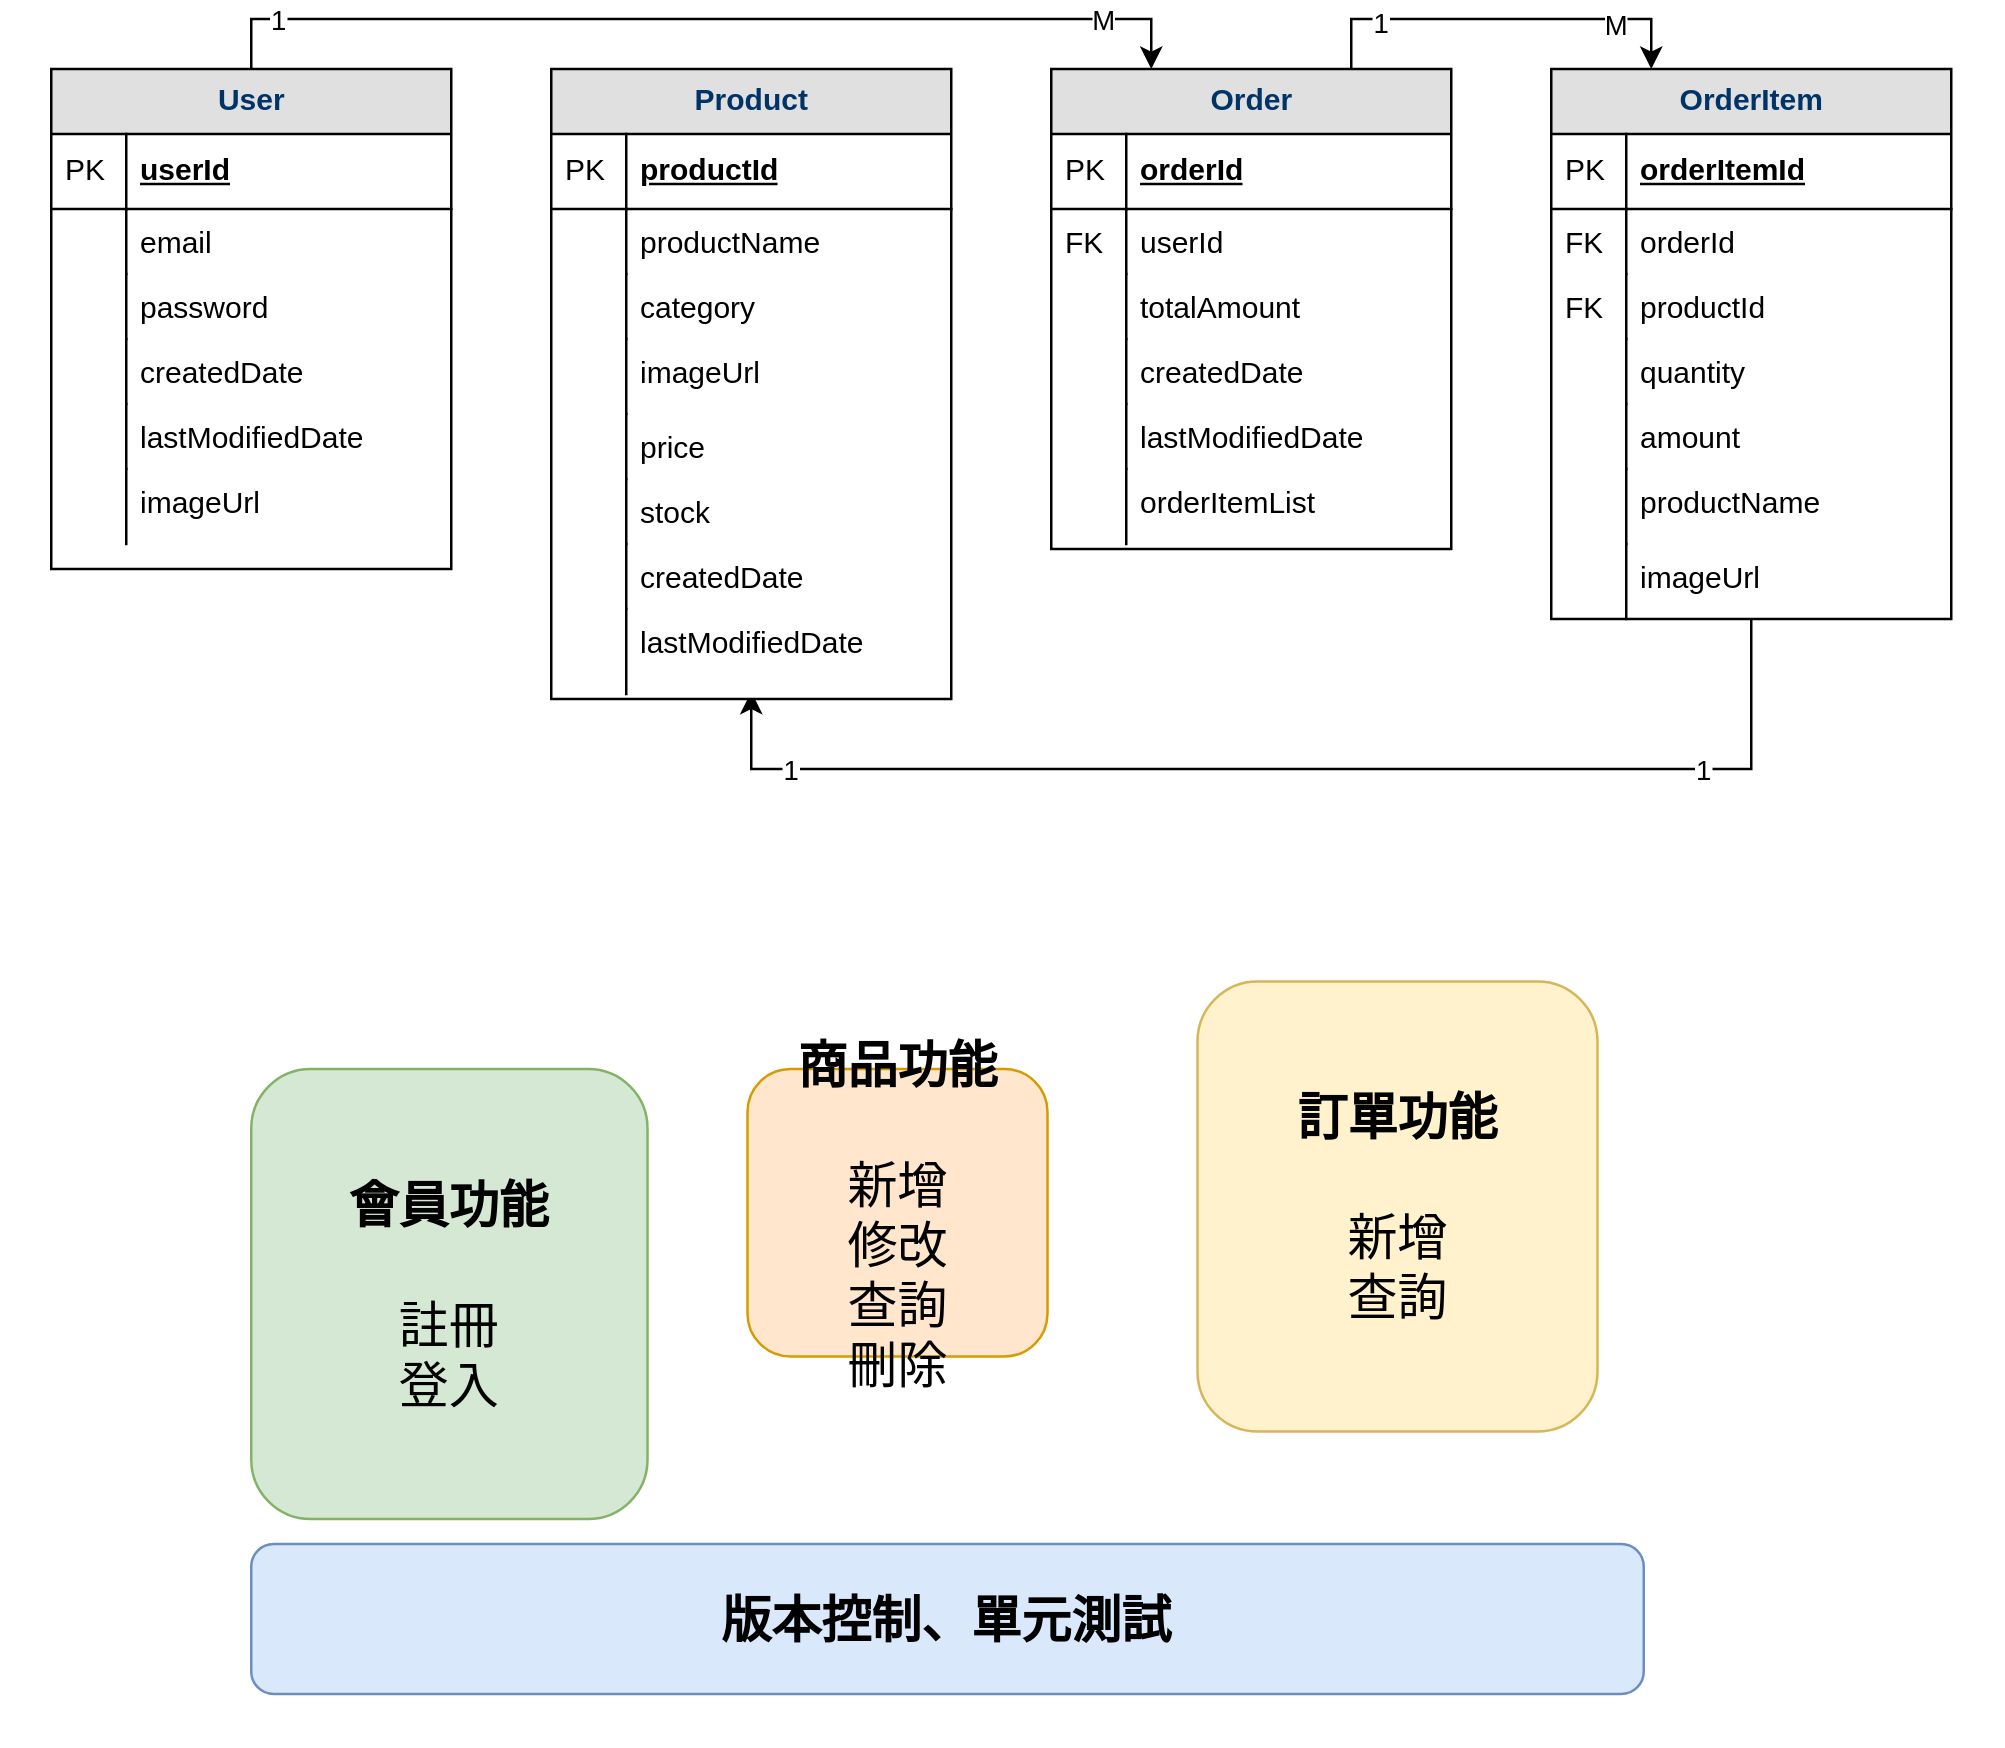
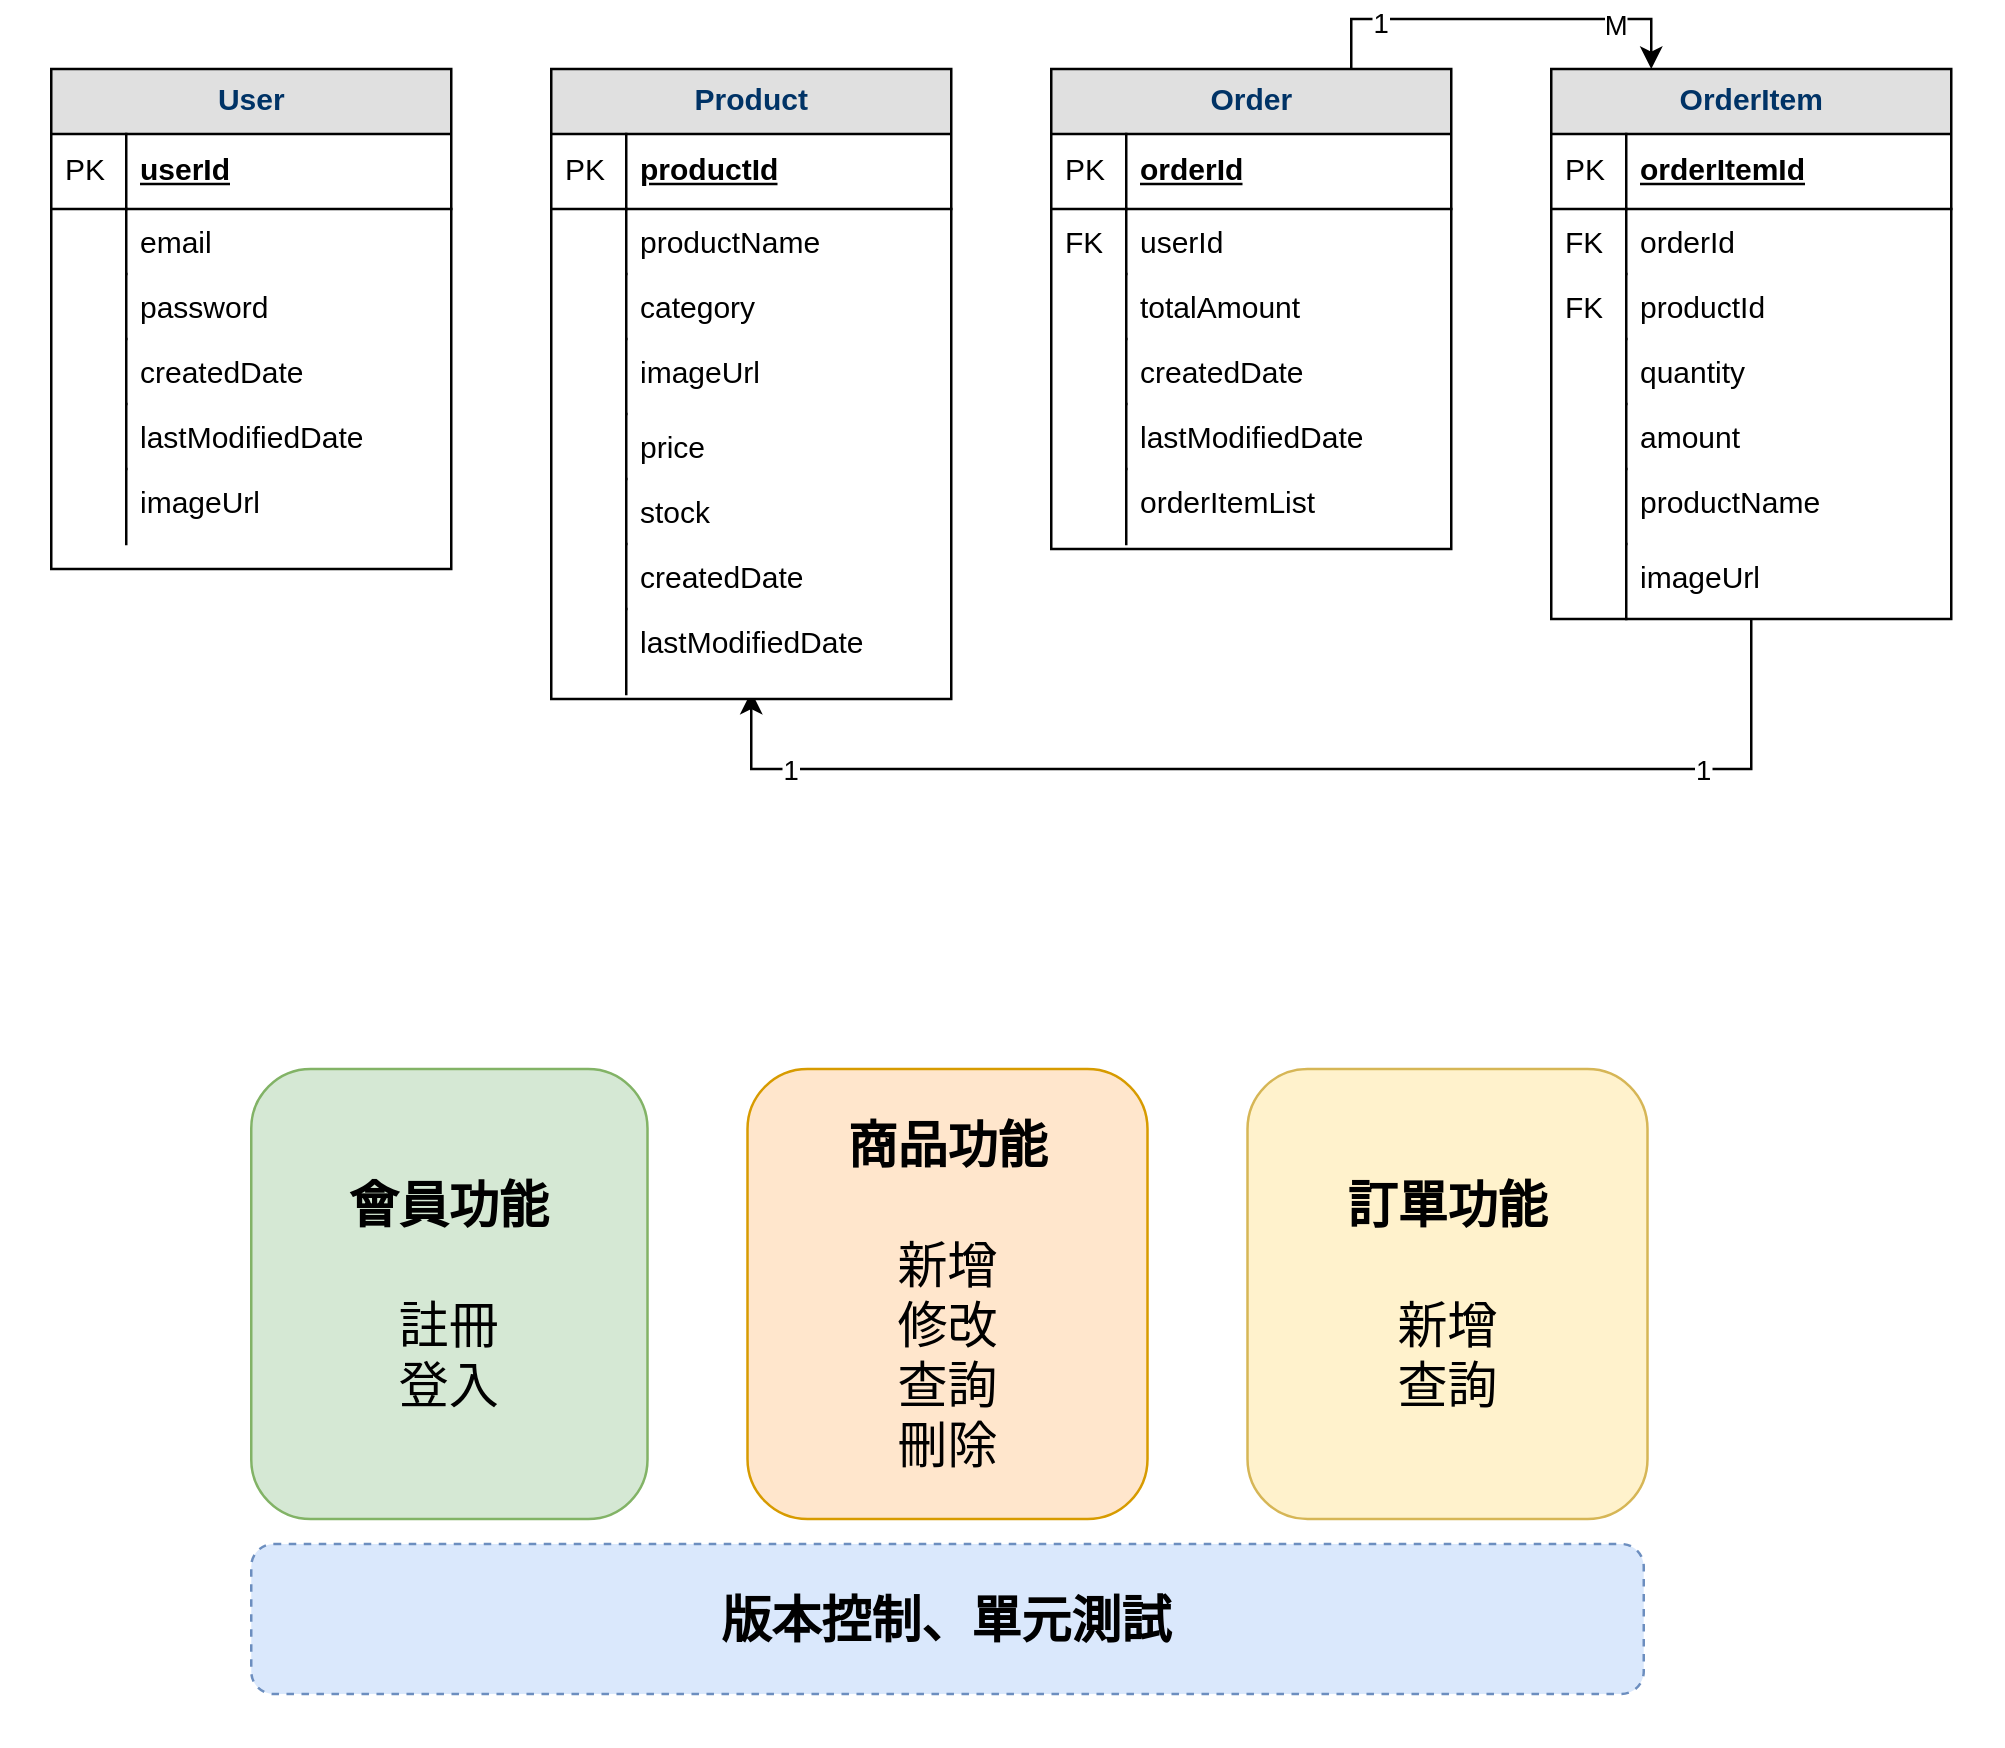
(693, 19) -> none
(1398, 1206) -> (1448, 1294)
(898, 1213) -> (948, 1294)
(948, 1619) -> (948, 1619)
